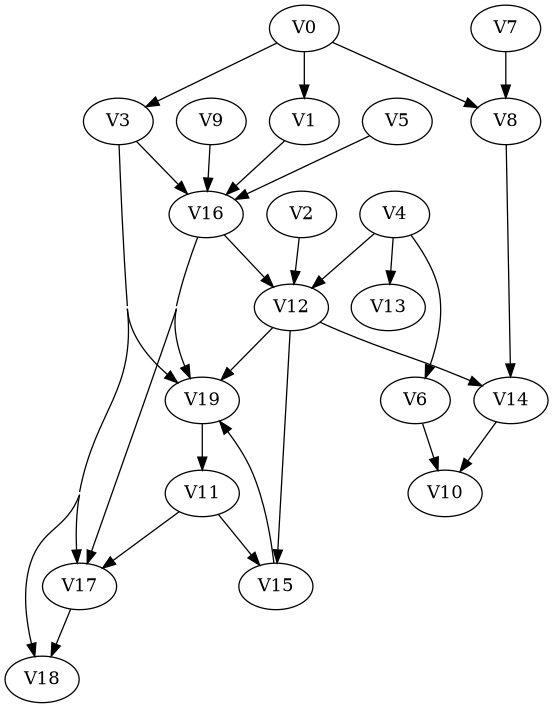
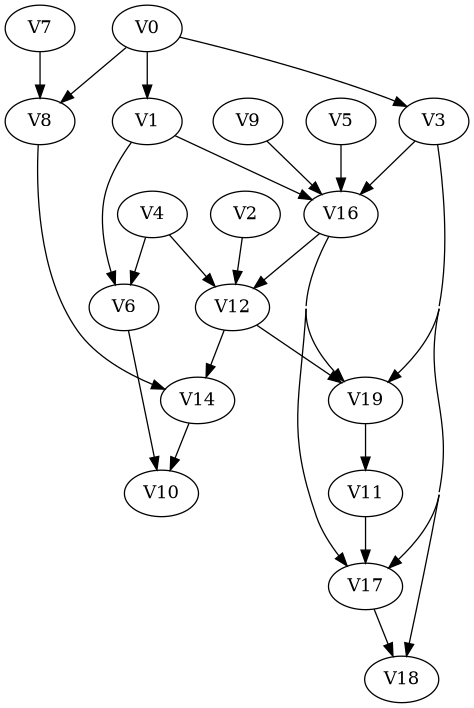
none -> (103, 204)
(388, 307) -> none
(276, 586) -> none
